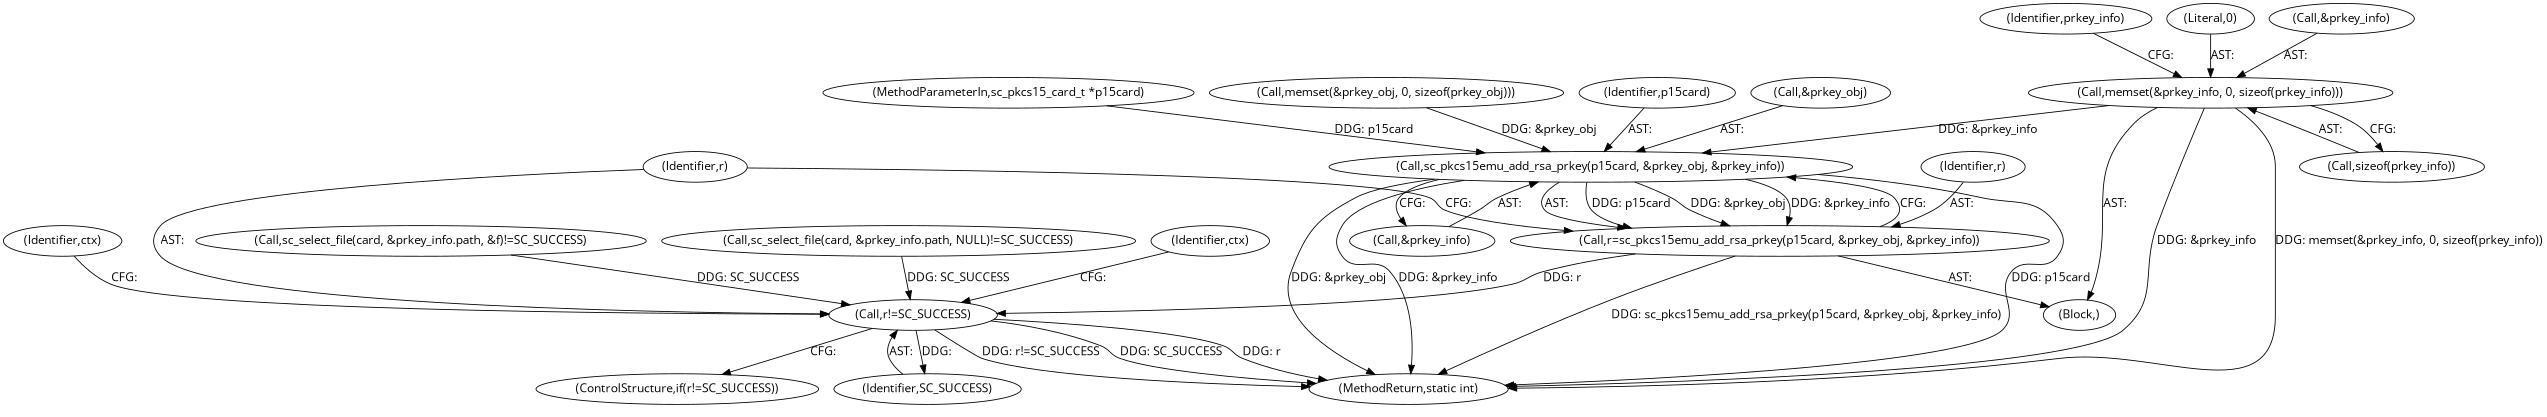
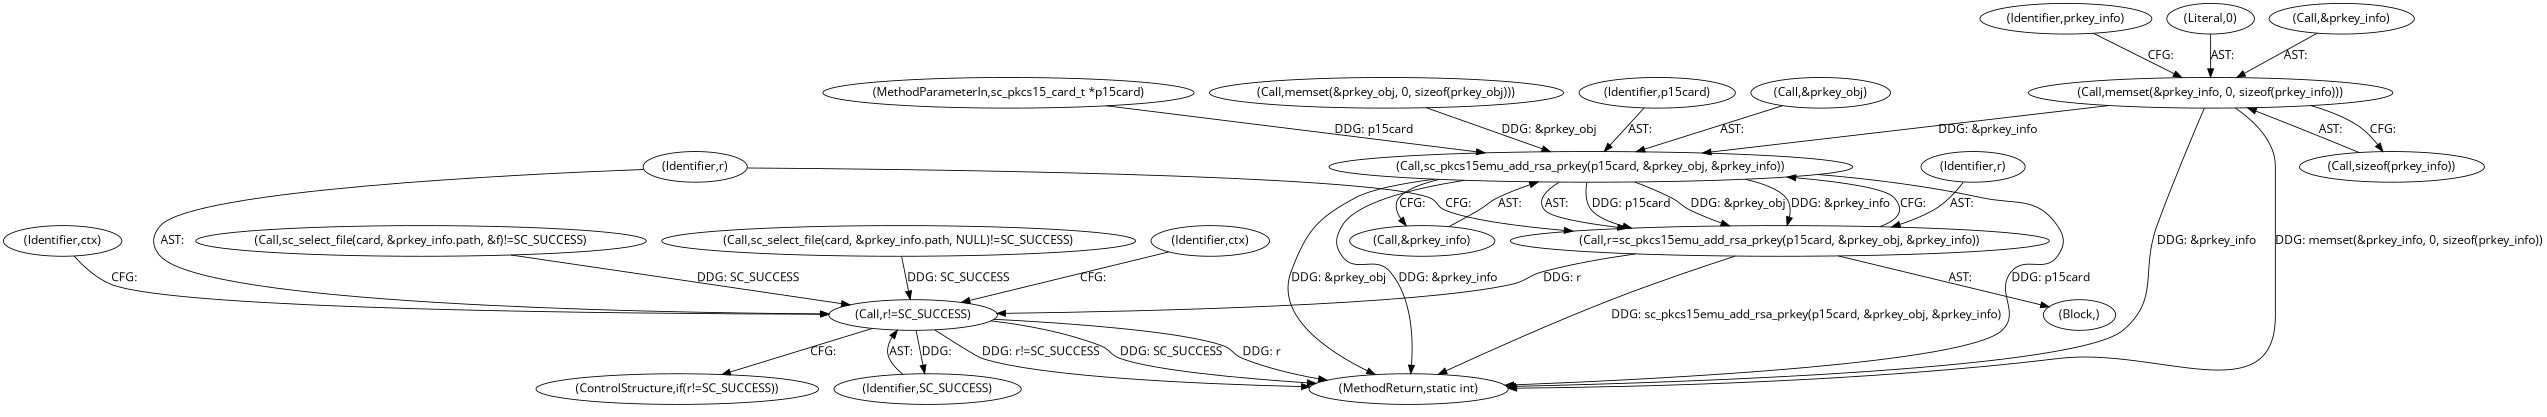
(2103, 190) -> none
